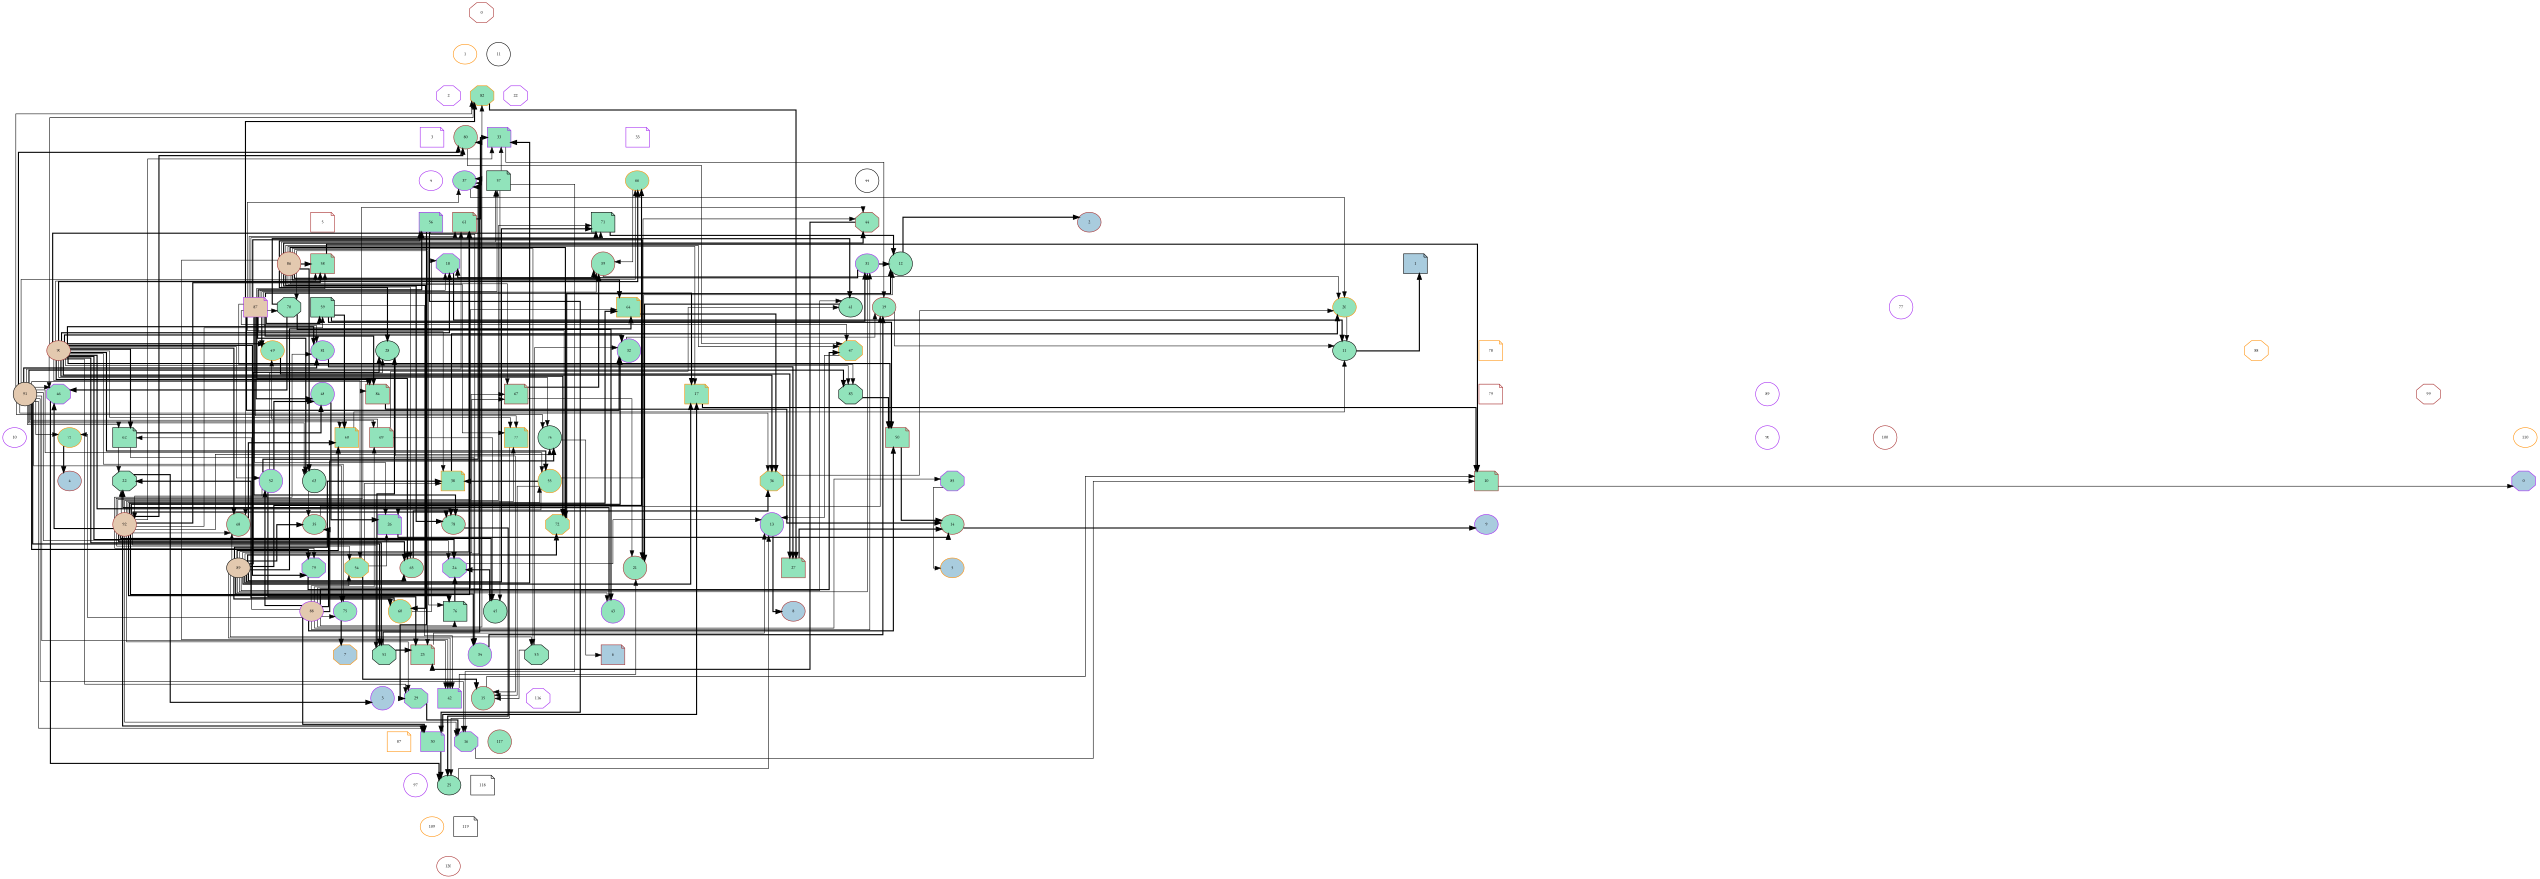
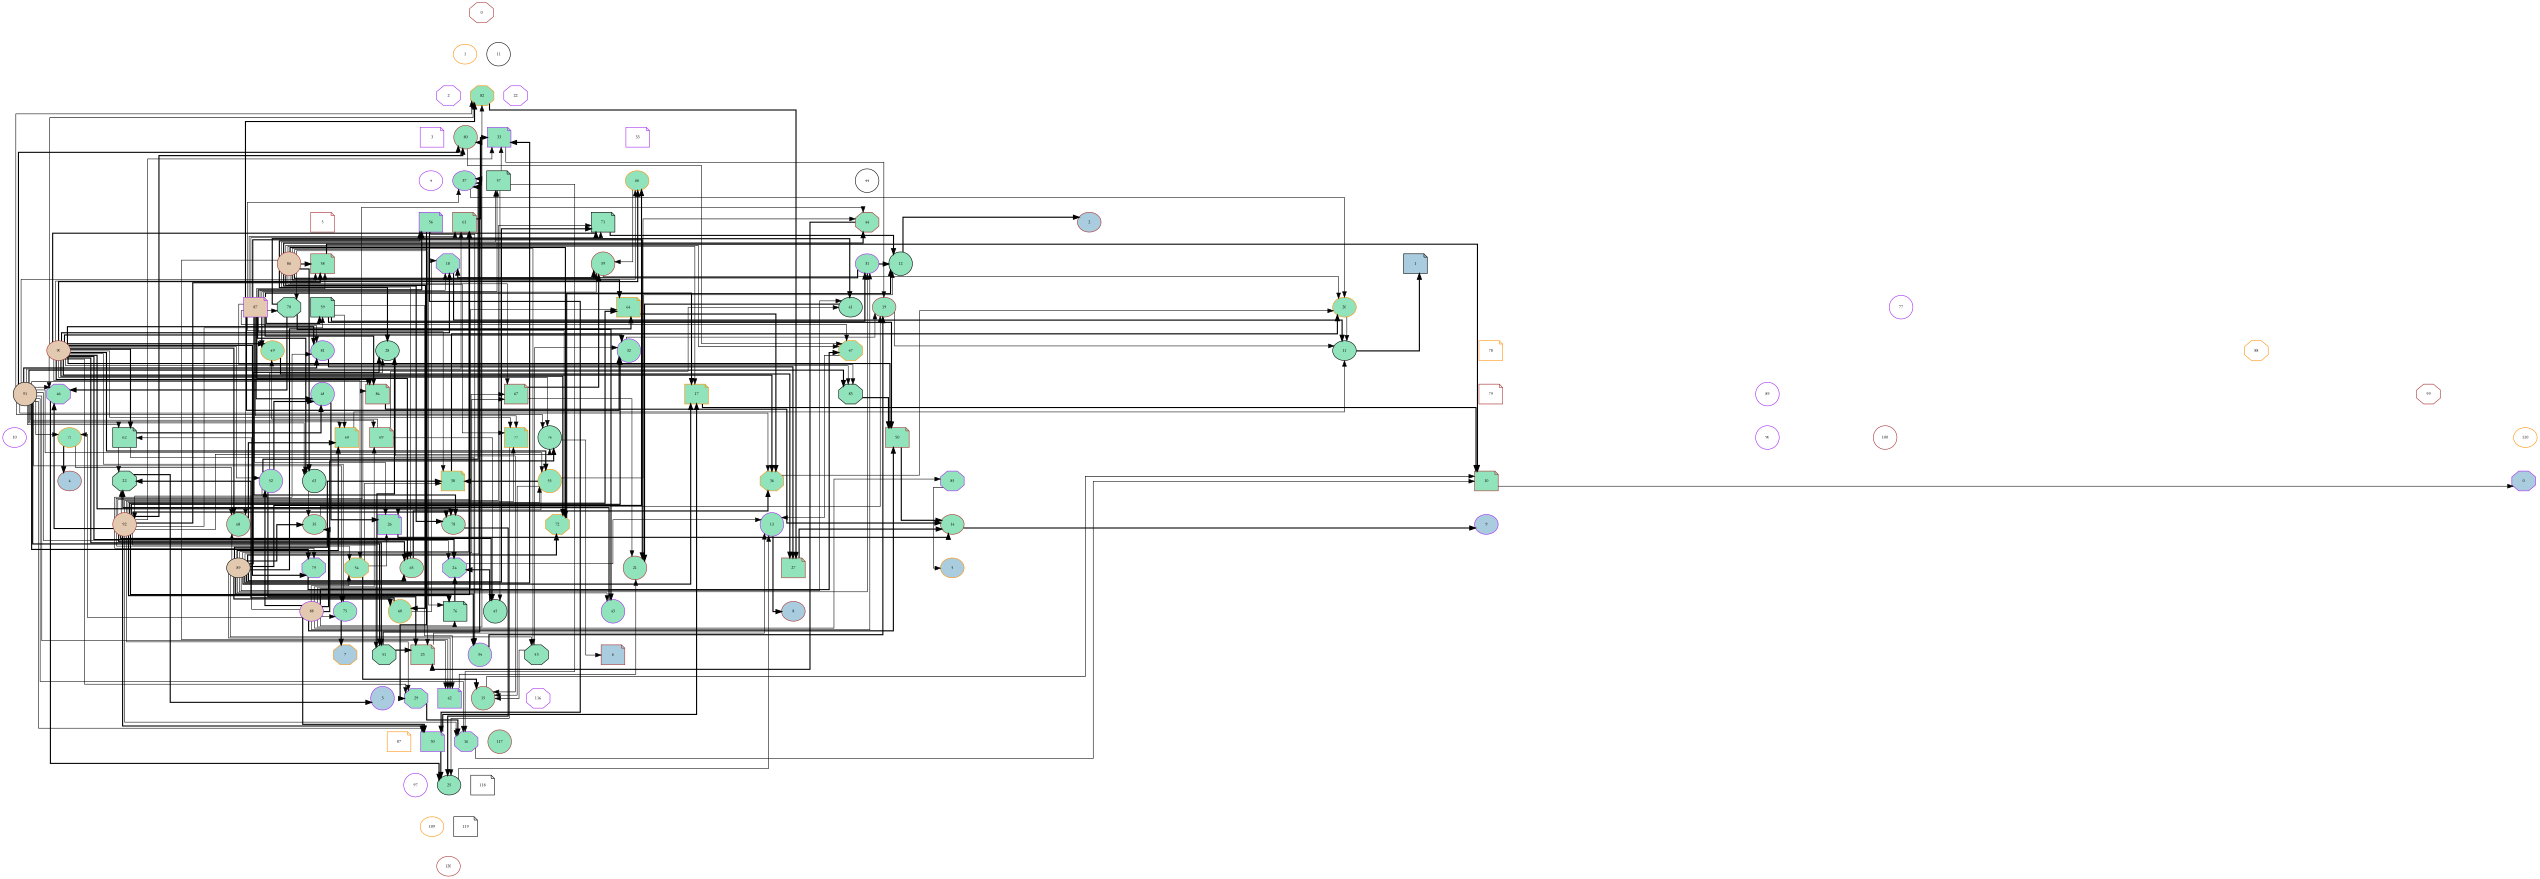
(344, 358) -> (344, 358)
(177, 533) -> (164, 468)
